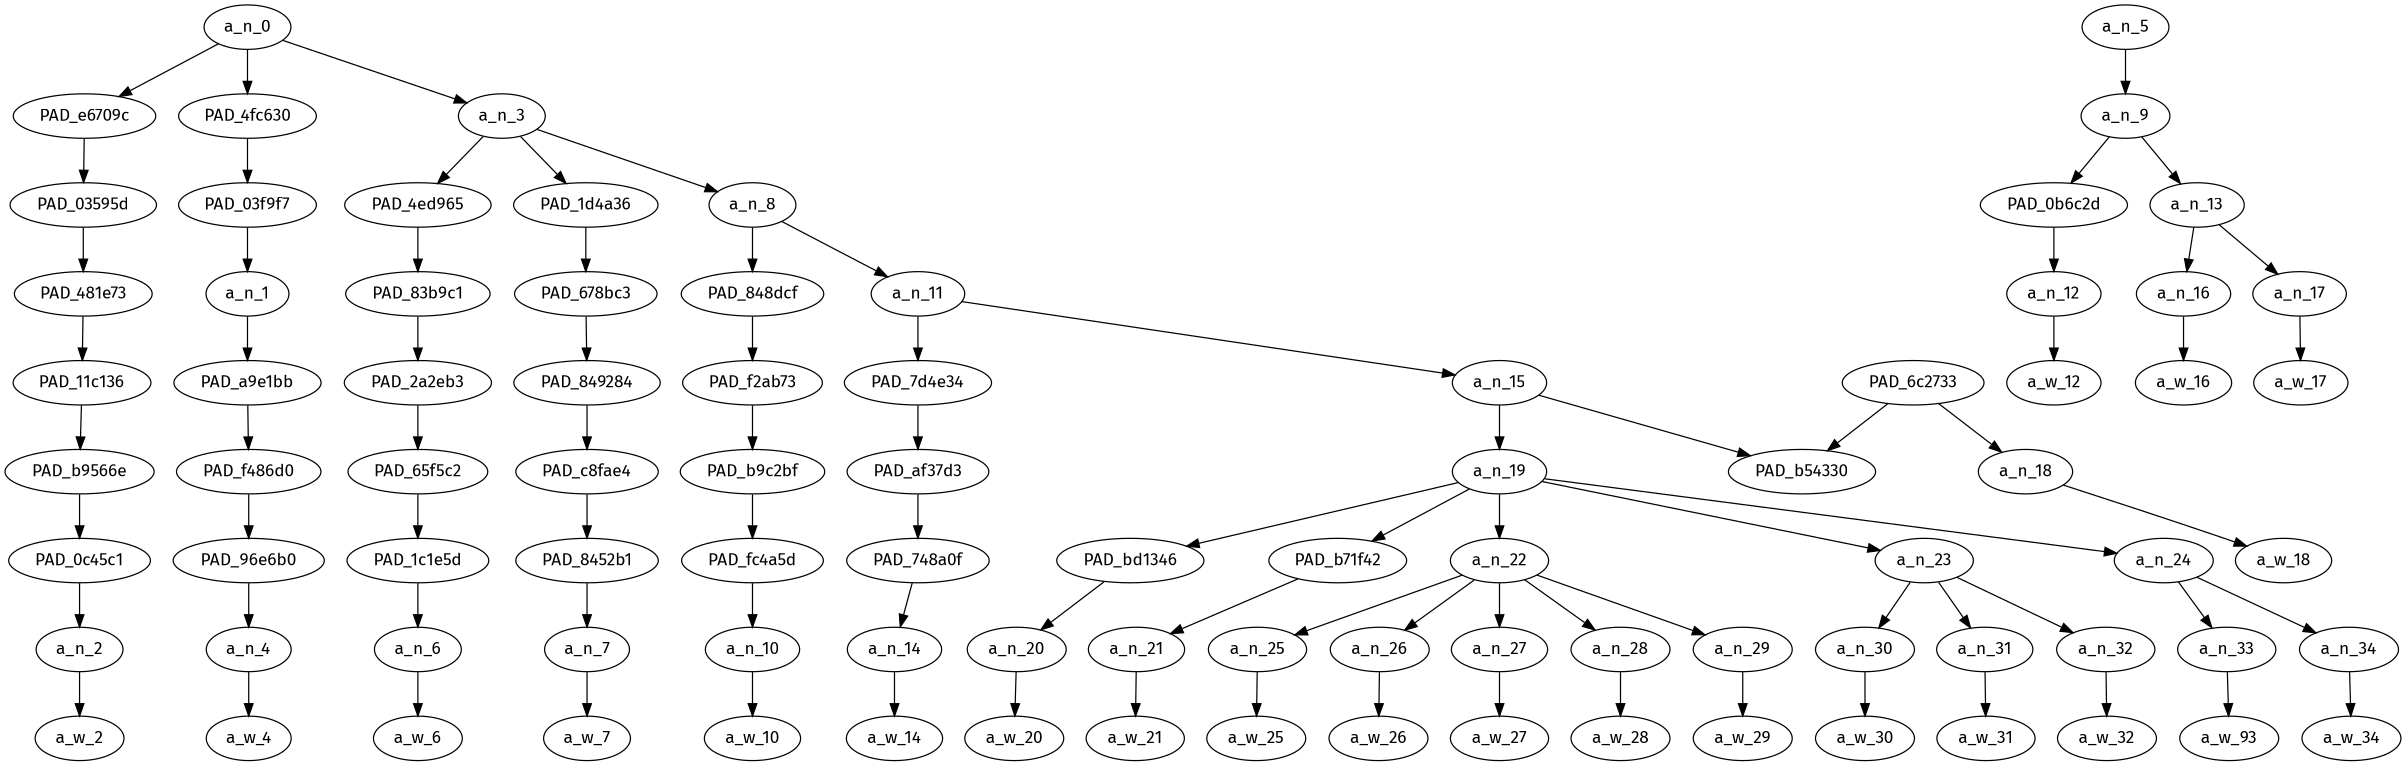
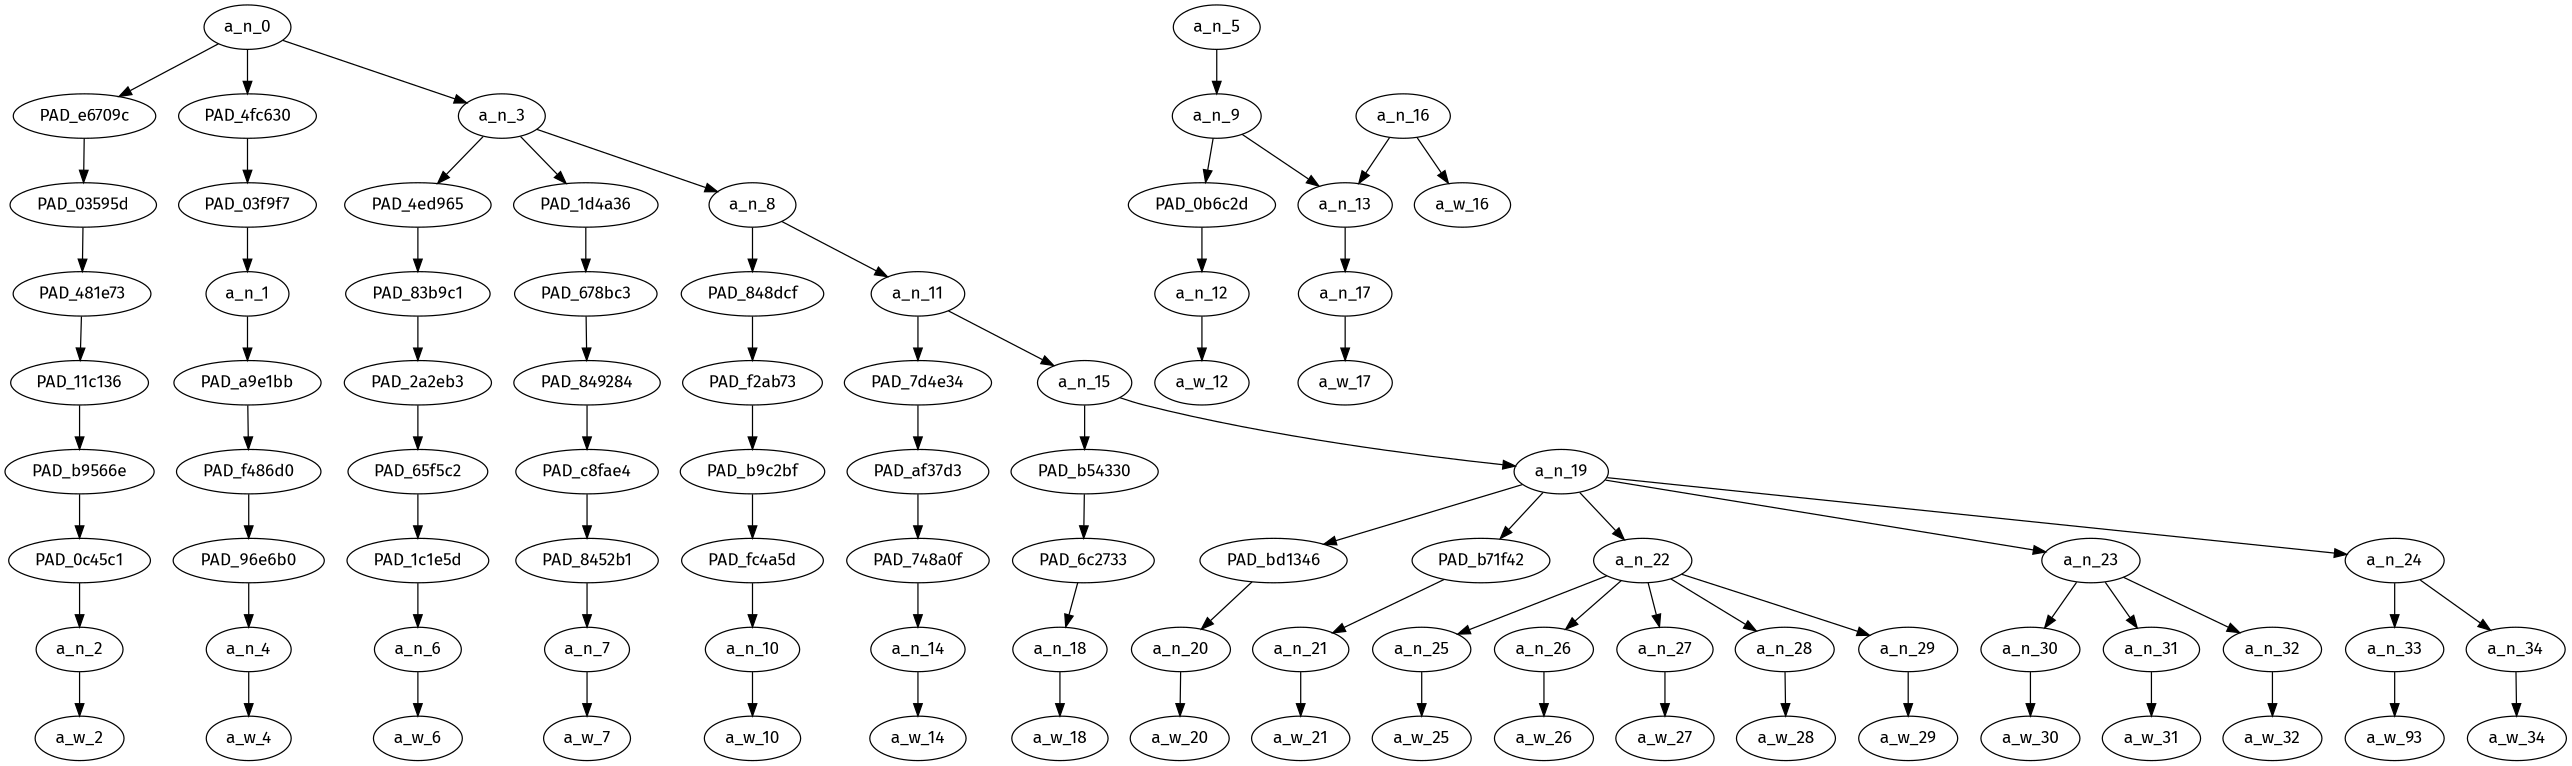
(2191, 243) -> (1378, 155)
(1863, 423) -> (1084, 510)
